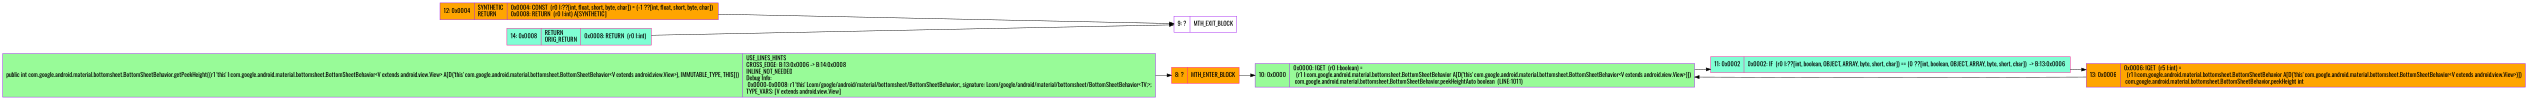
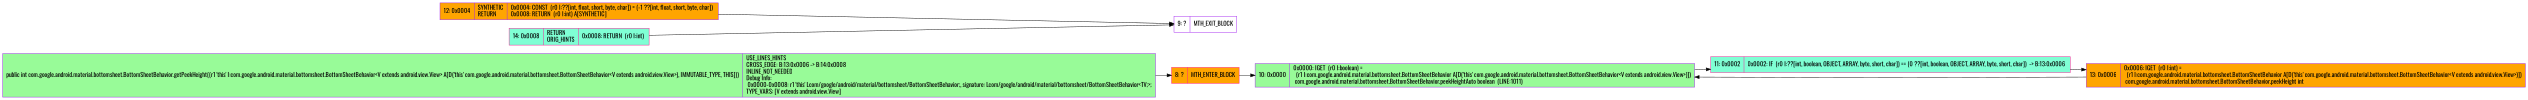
(561, 40) -> (561, 40)
(2154, 68) -> (2154, 68)
